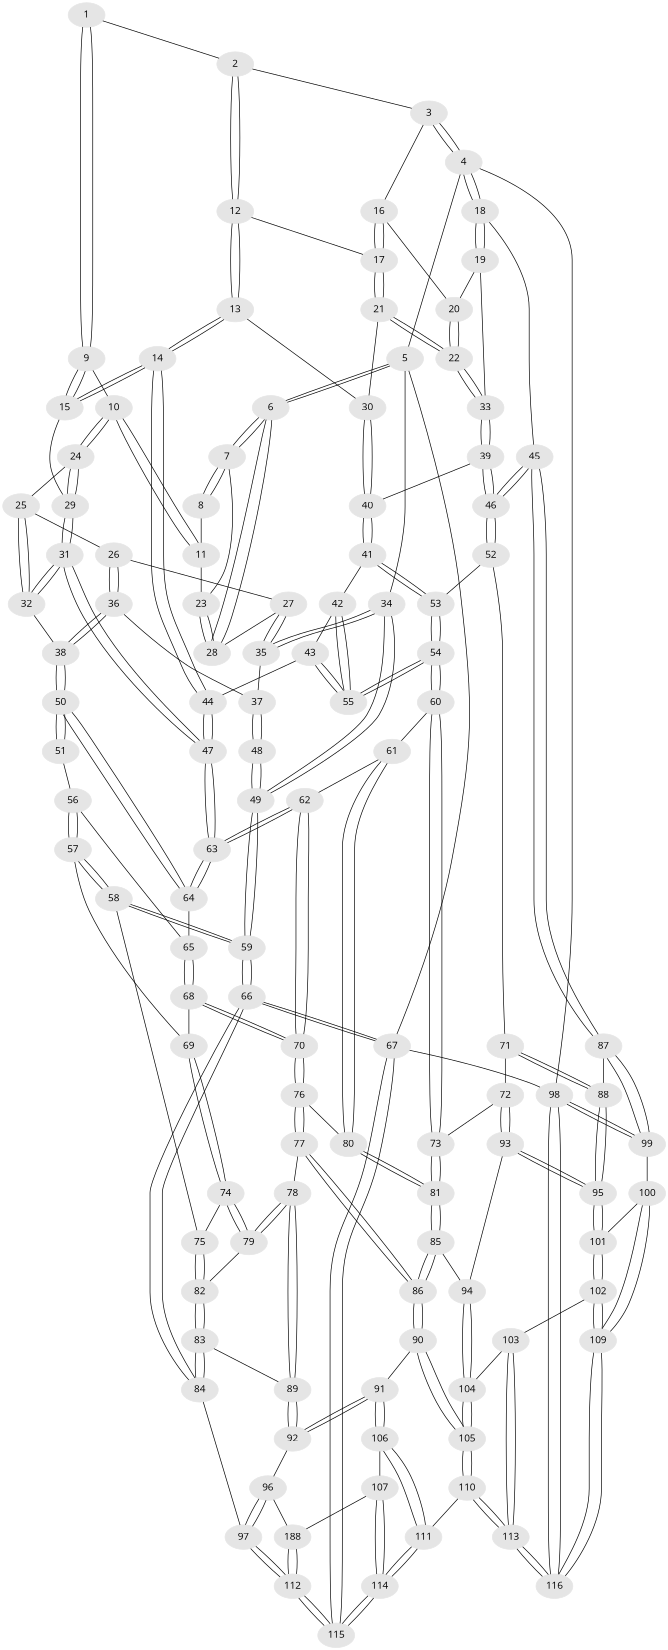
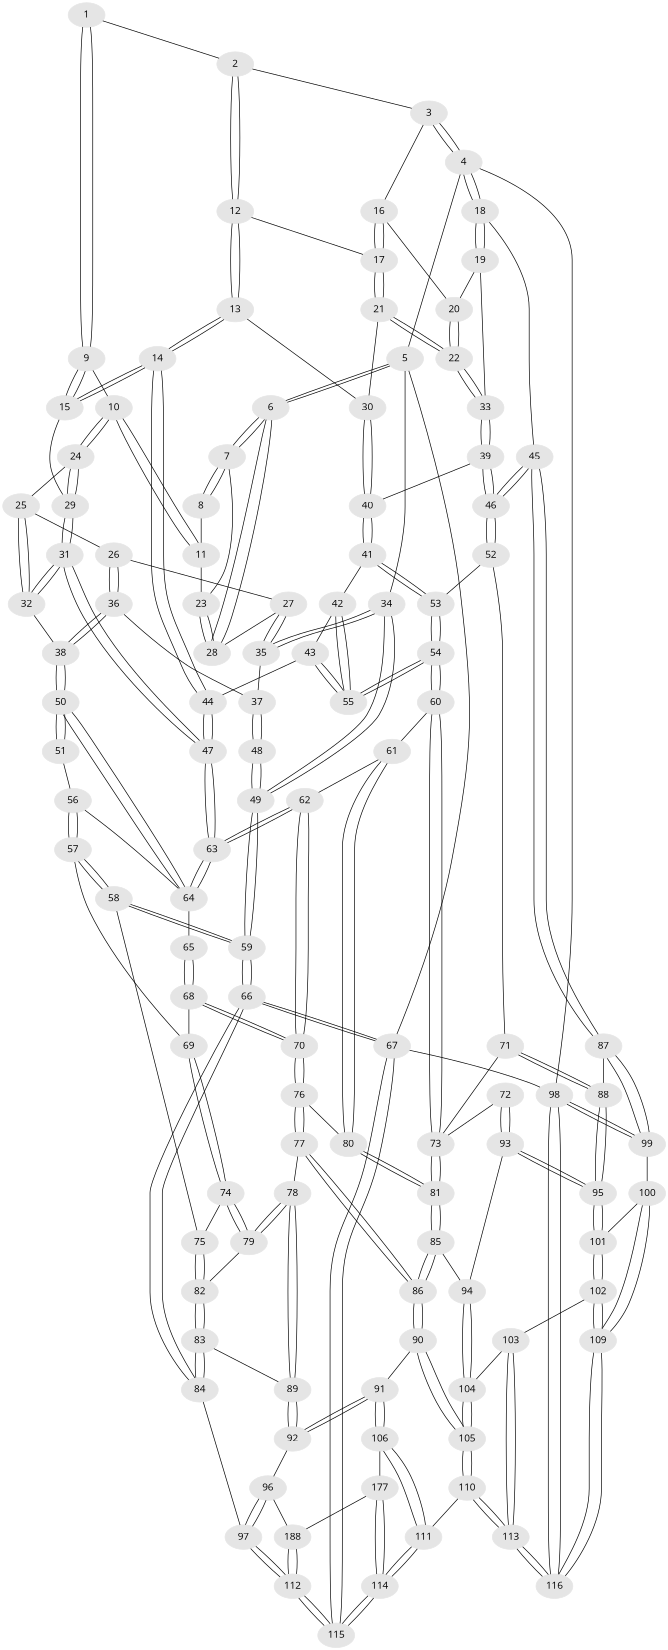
(130, 875) -> (133, 848)
(505, 1070) -> (471, 1095)
(380, 1488) -> (380, 1488)
